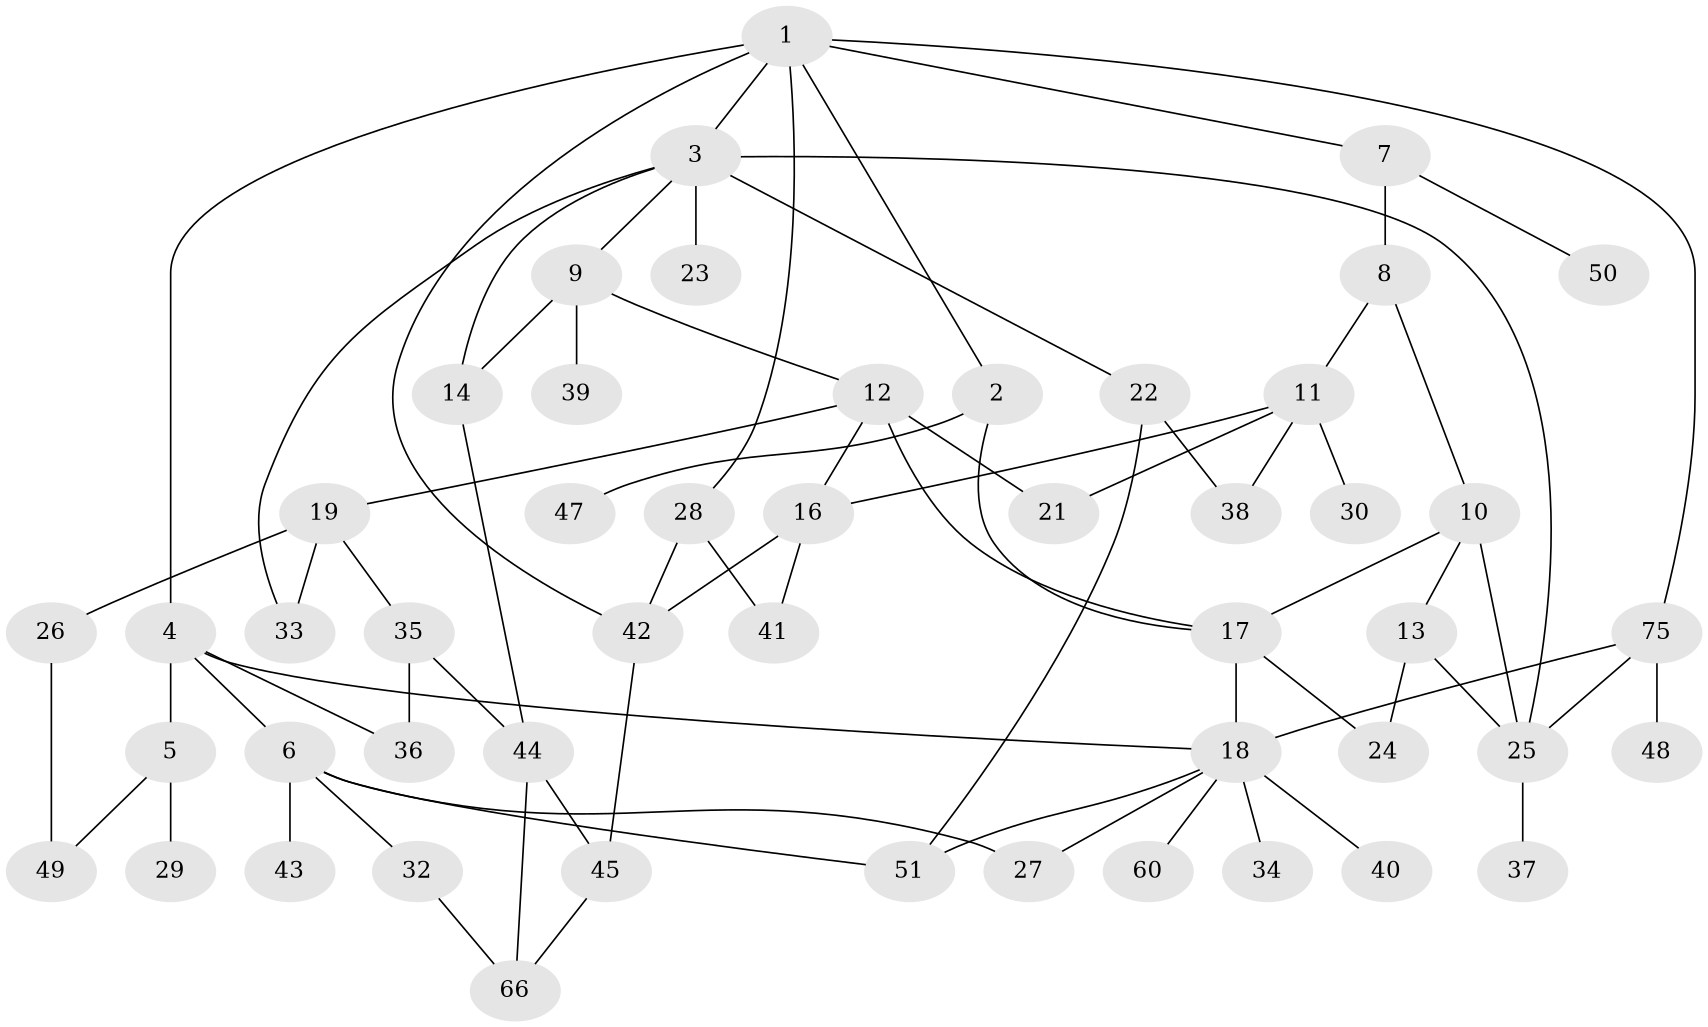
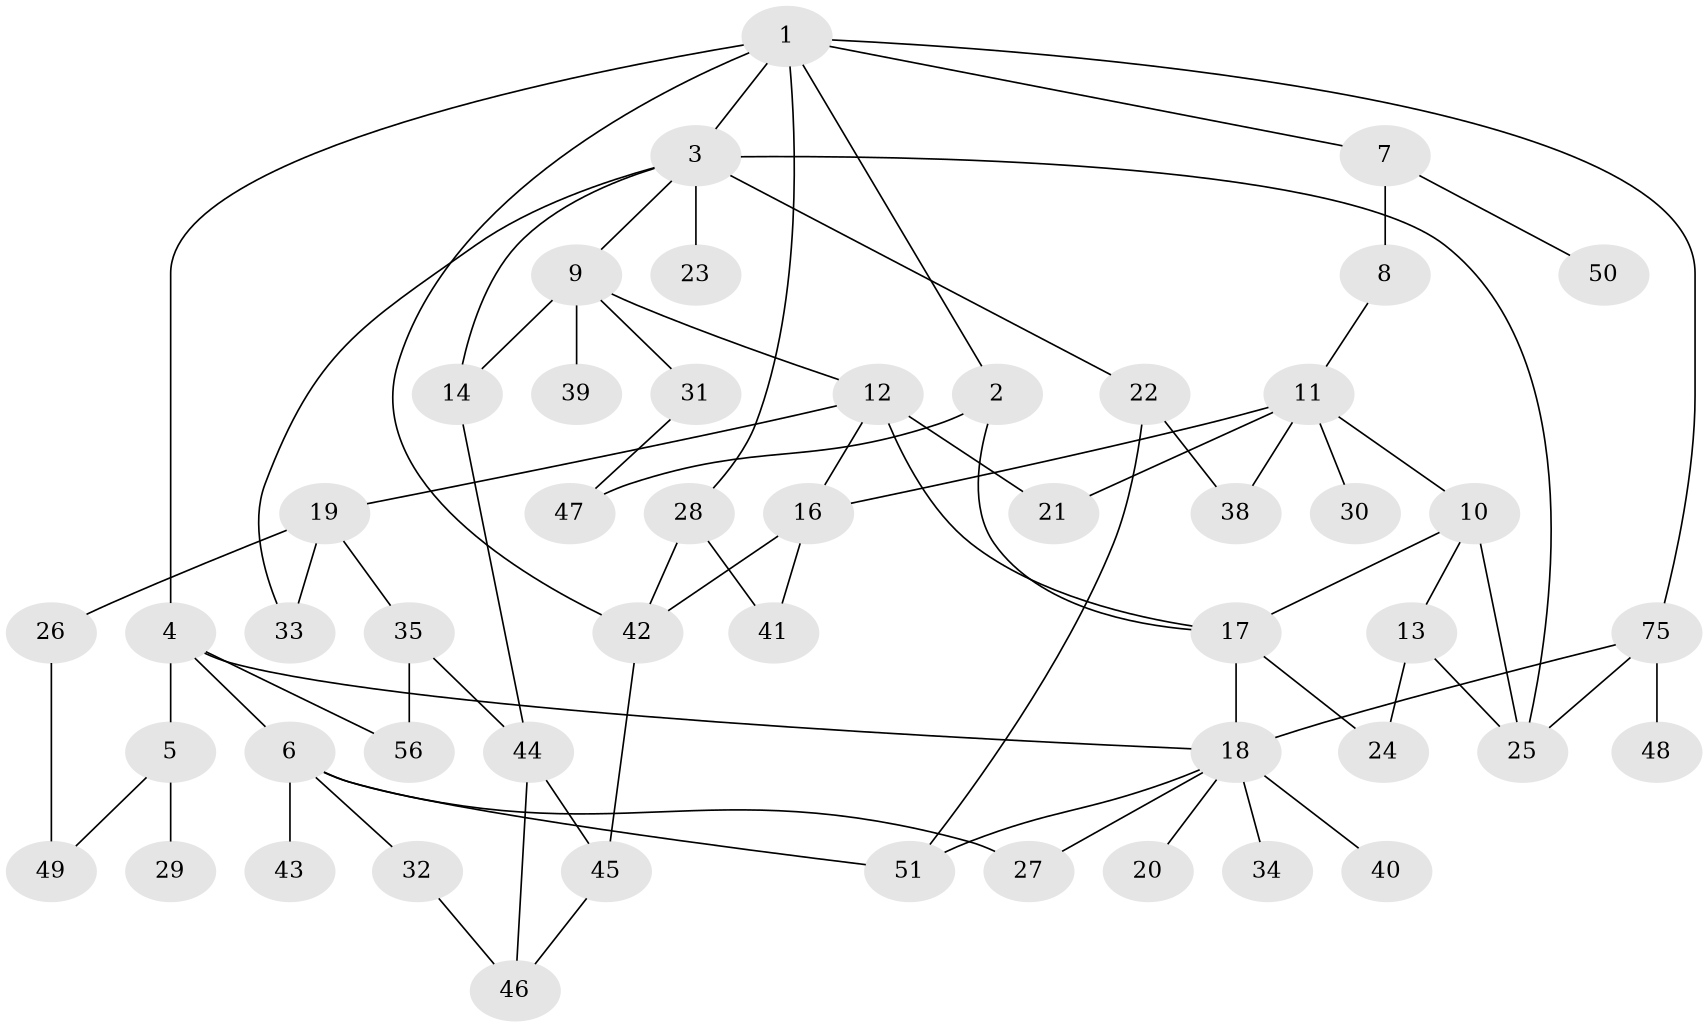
none -> (696, 394)
(1430, 394) -> (1392, 454)
(409, 752) -> (409, 752)
(1148, 872) -> (1148, 872)
(1523, 872) -> none
(515, 991) -> (515, 991)
